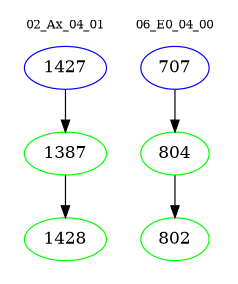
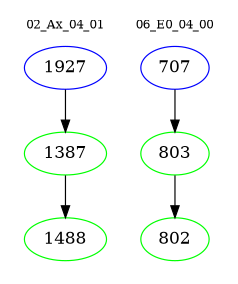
(65, 68) -> (65, 68)
(175, 154) -> (175, 154)
(65, 239) -> (65, 239)
